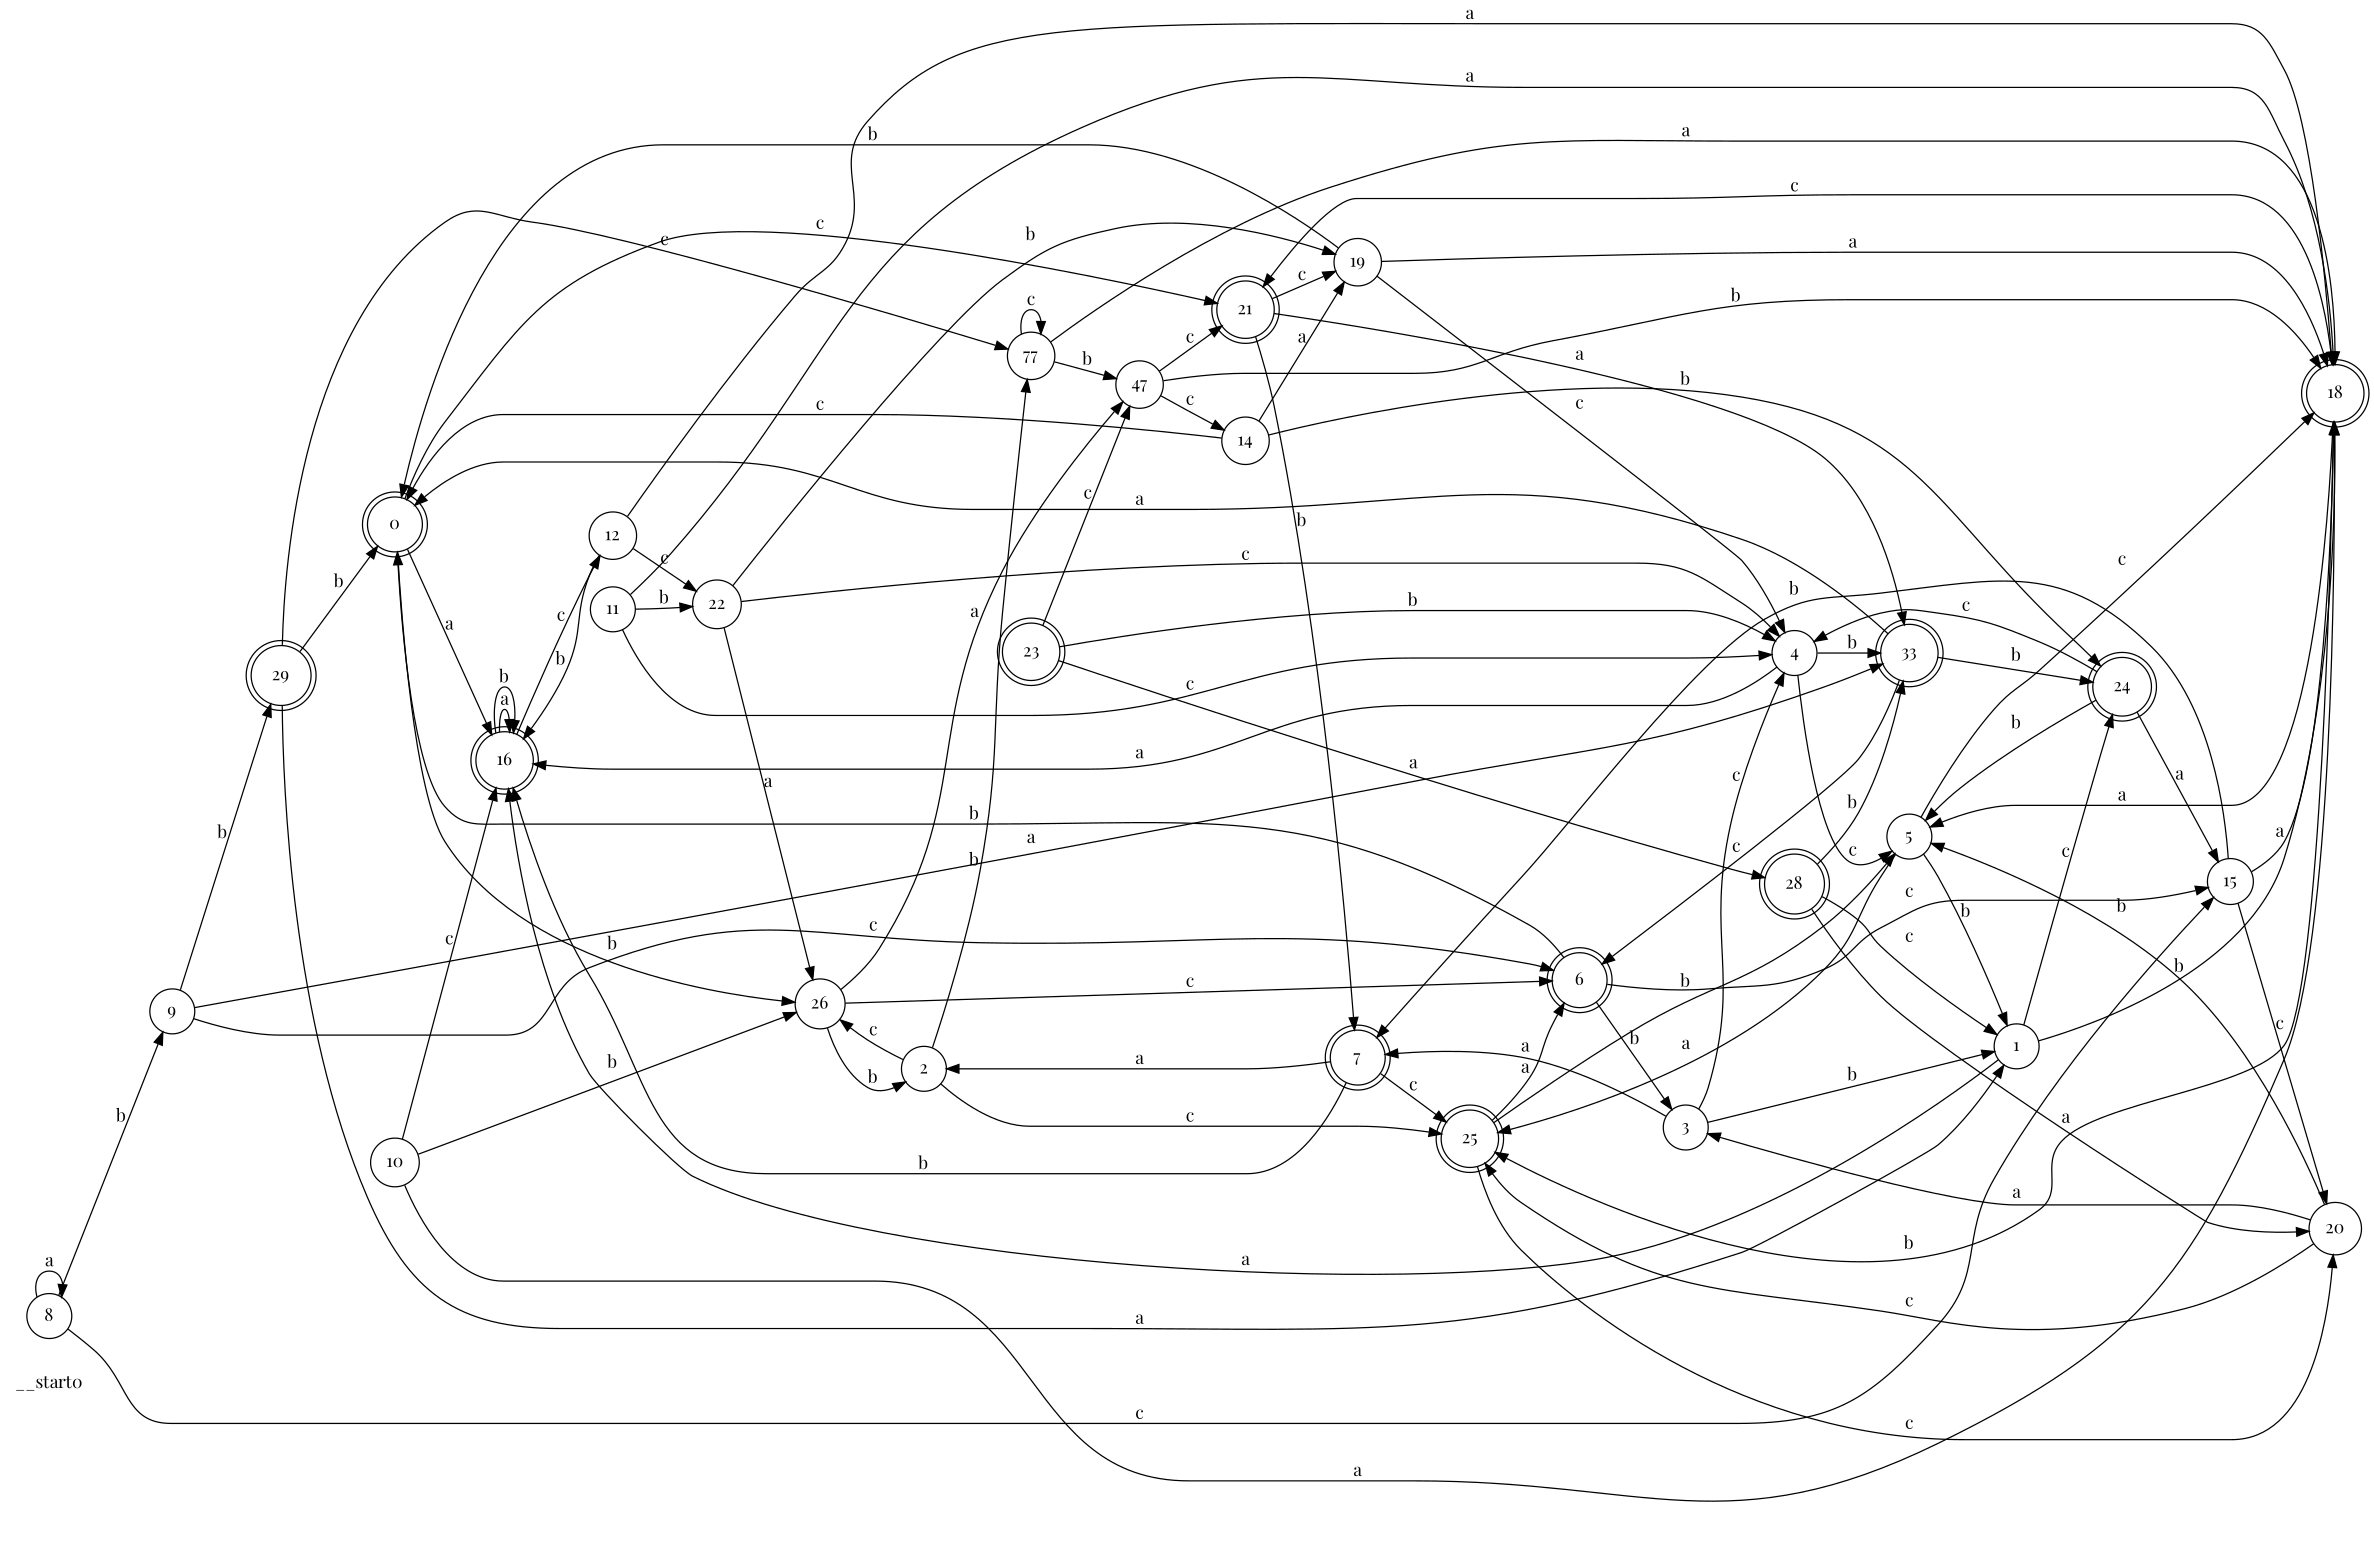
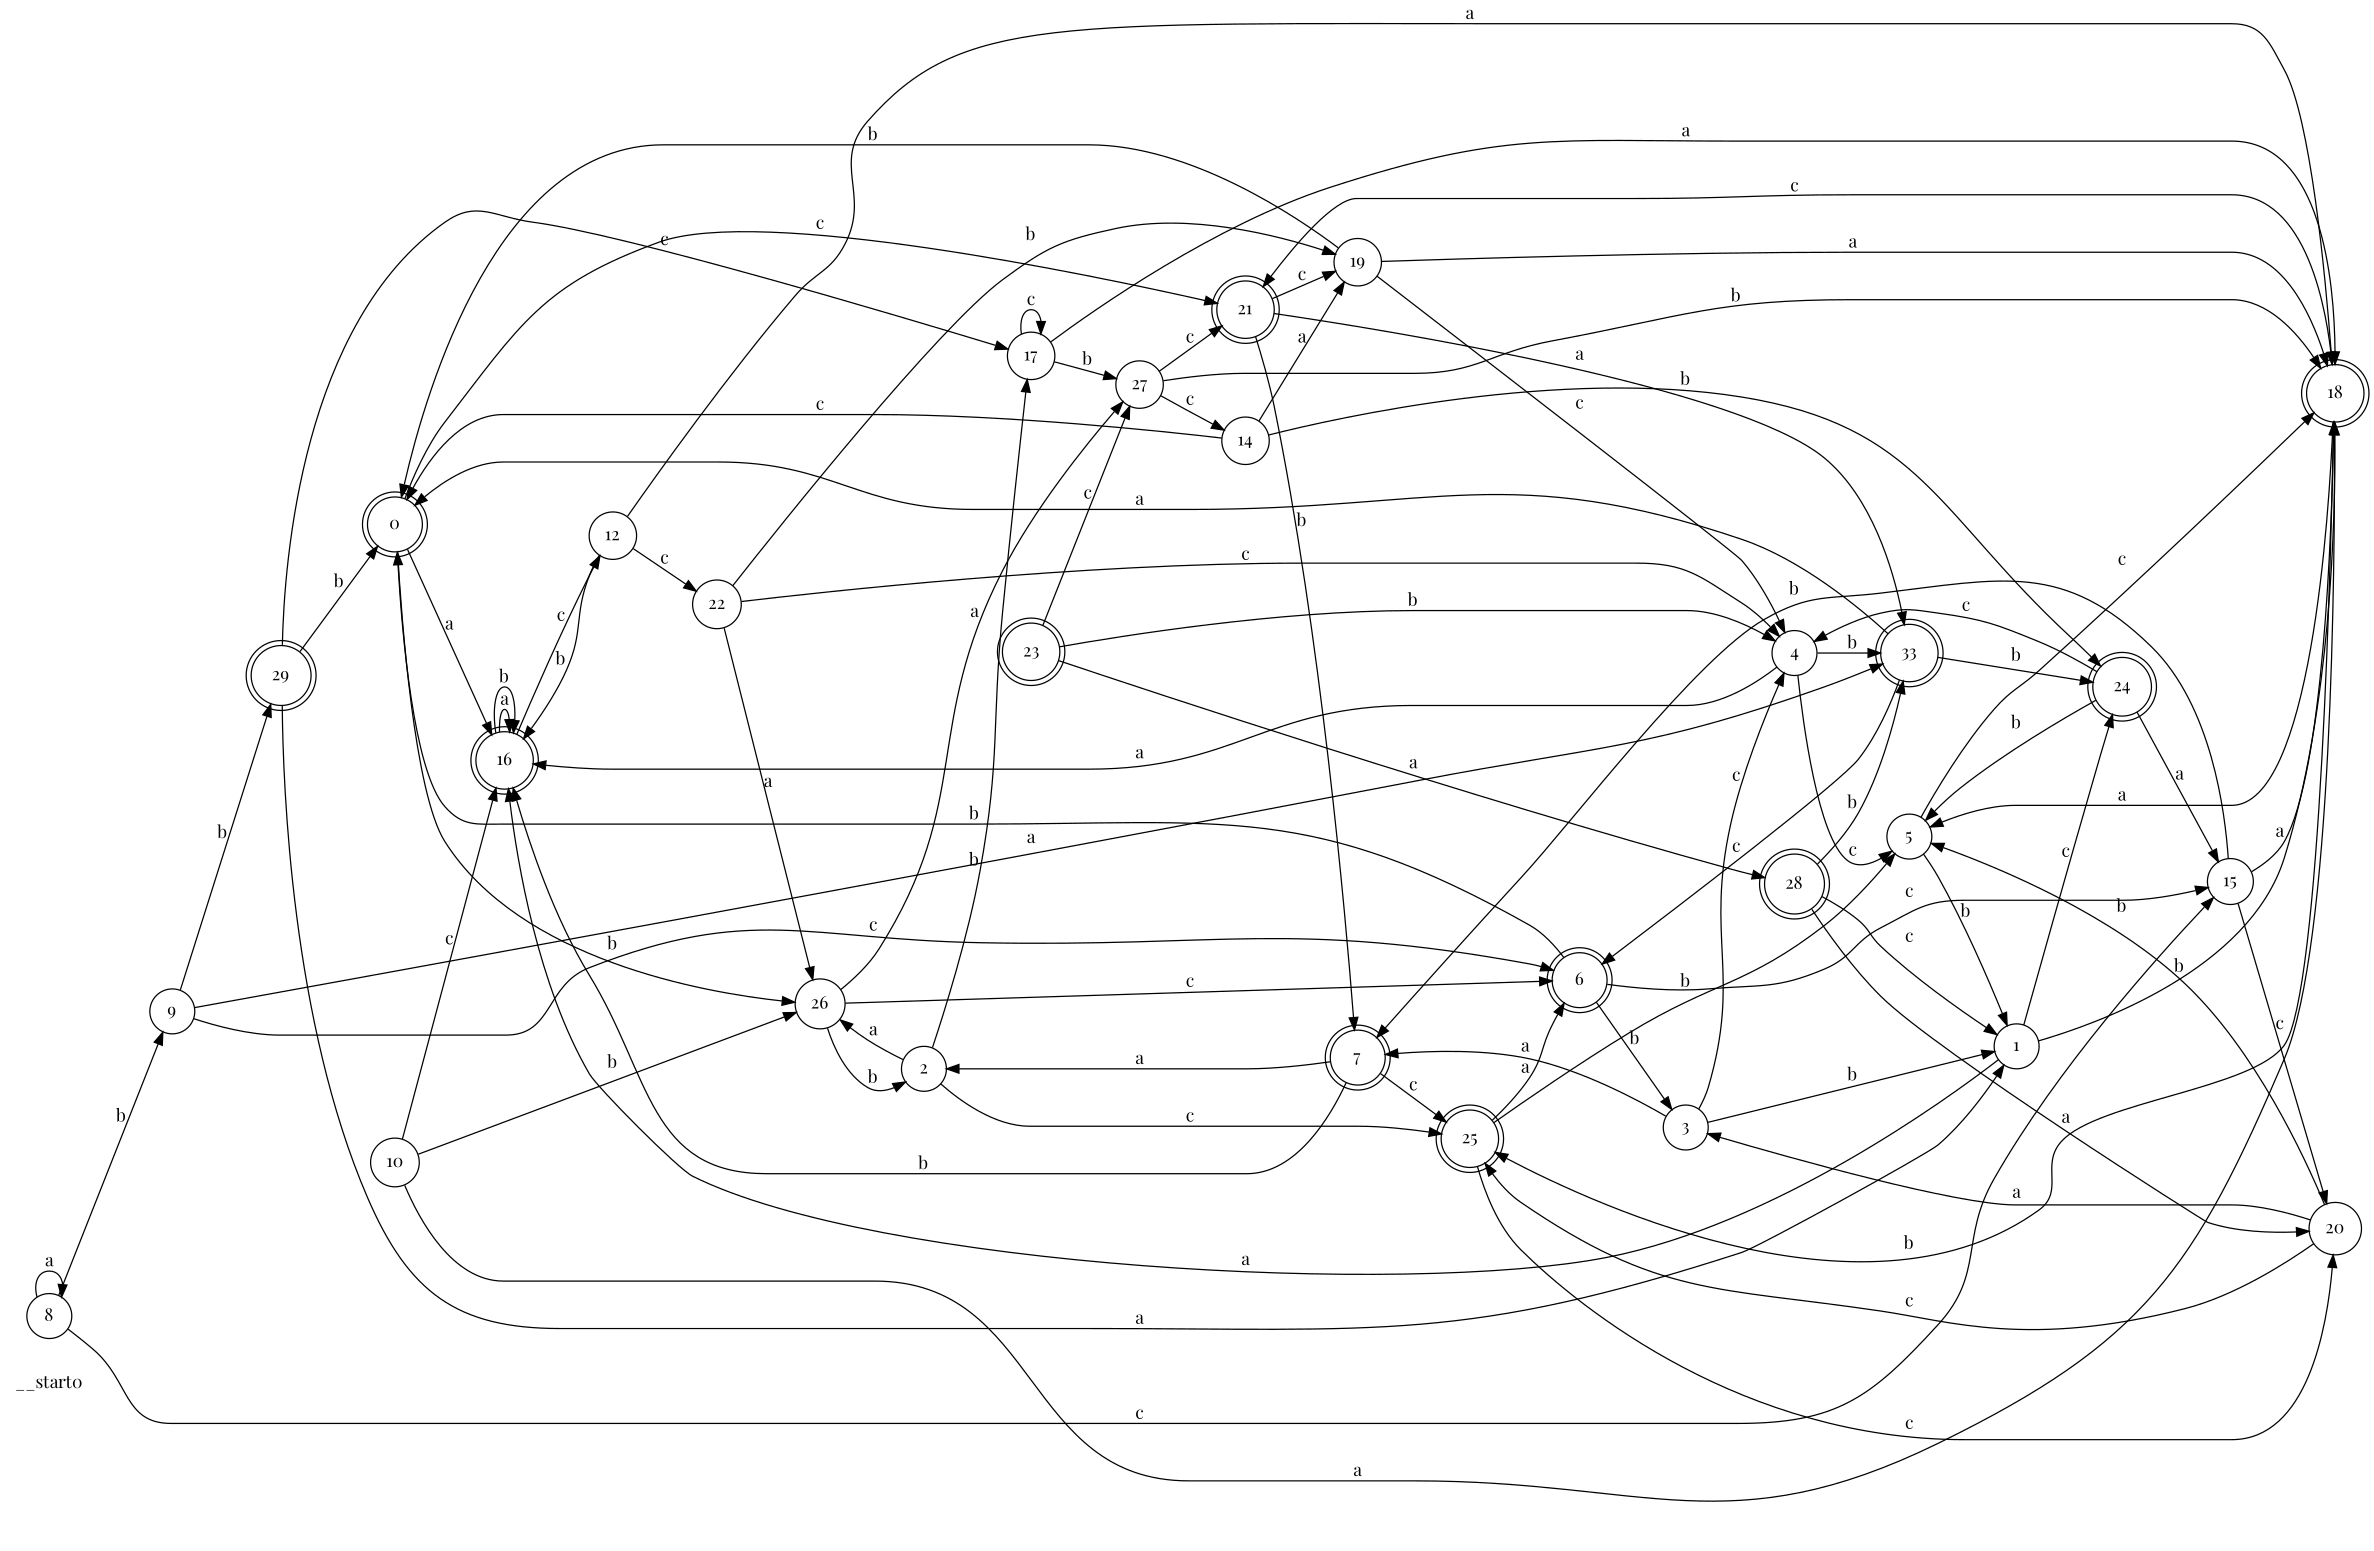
(1031, 356) -> (1031, 356)
(1140, 385) -> (1140, 385)
(613, 609) -> none
(873, 1031) -> (873, 1031)
(1737, 1036) -> none
